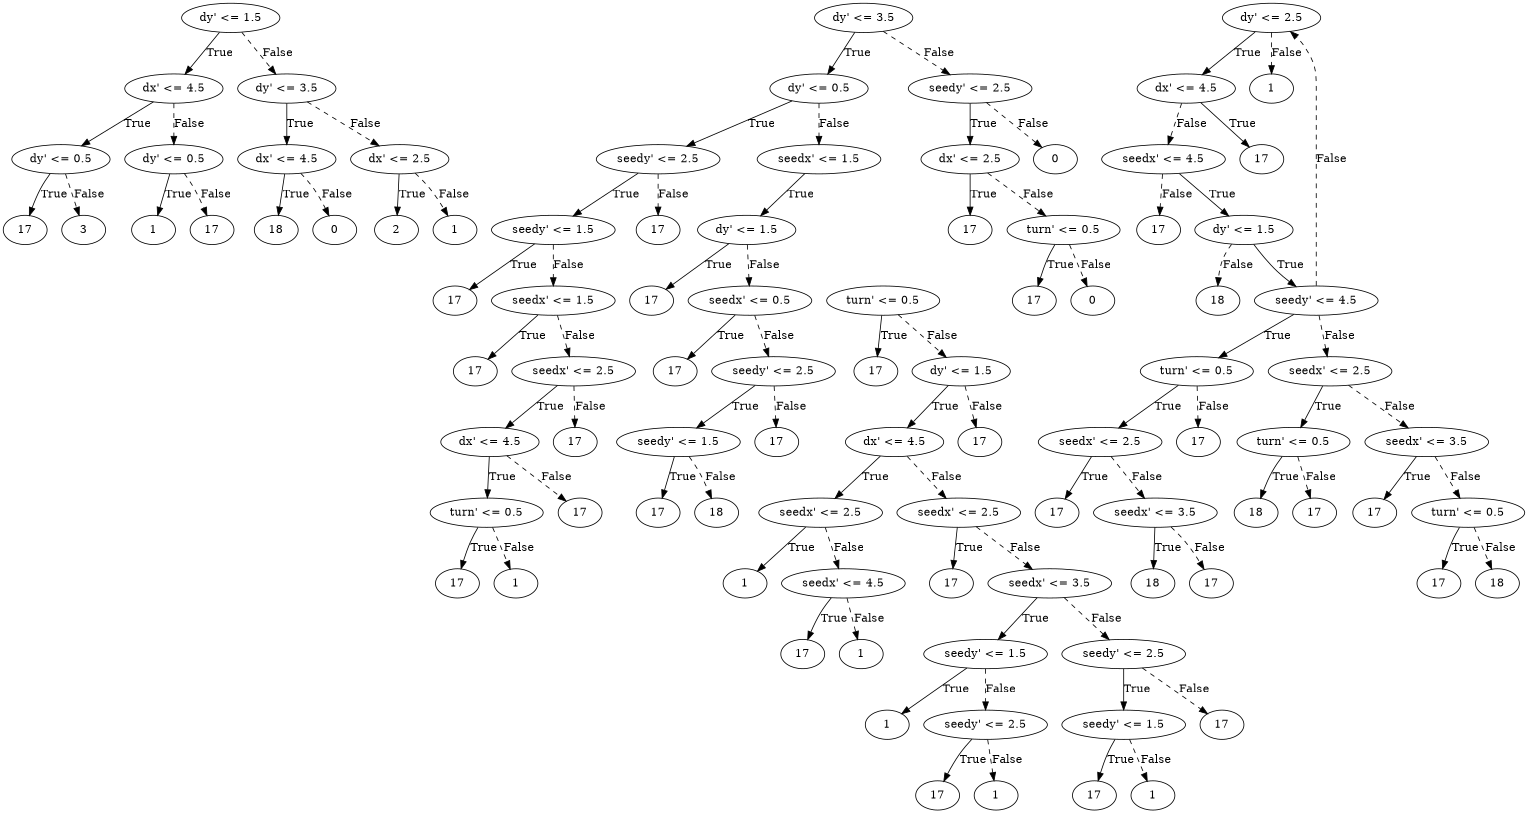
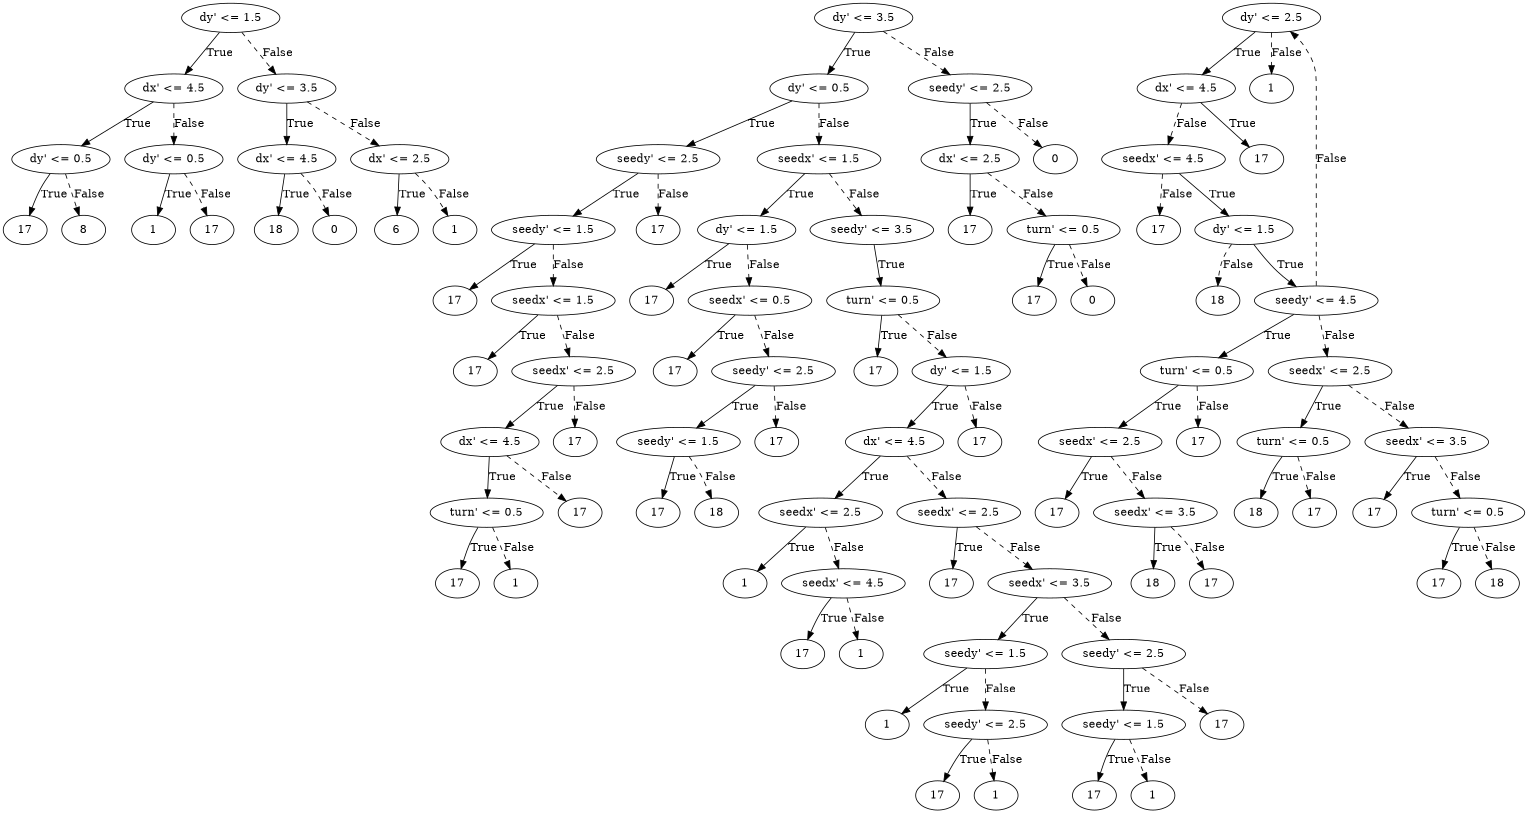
(84, 230) -> (84, 230)
(396, 230) -> (396, 230)
none -> (872, 230)
